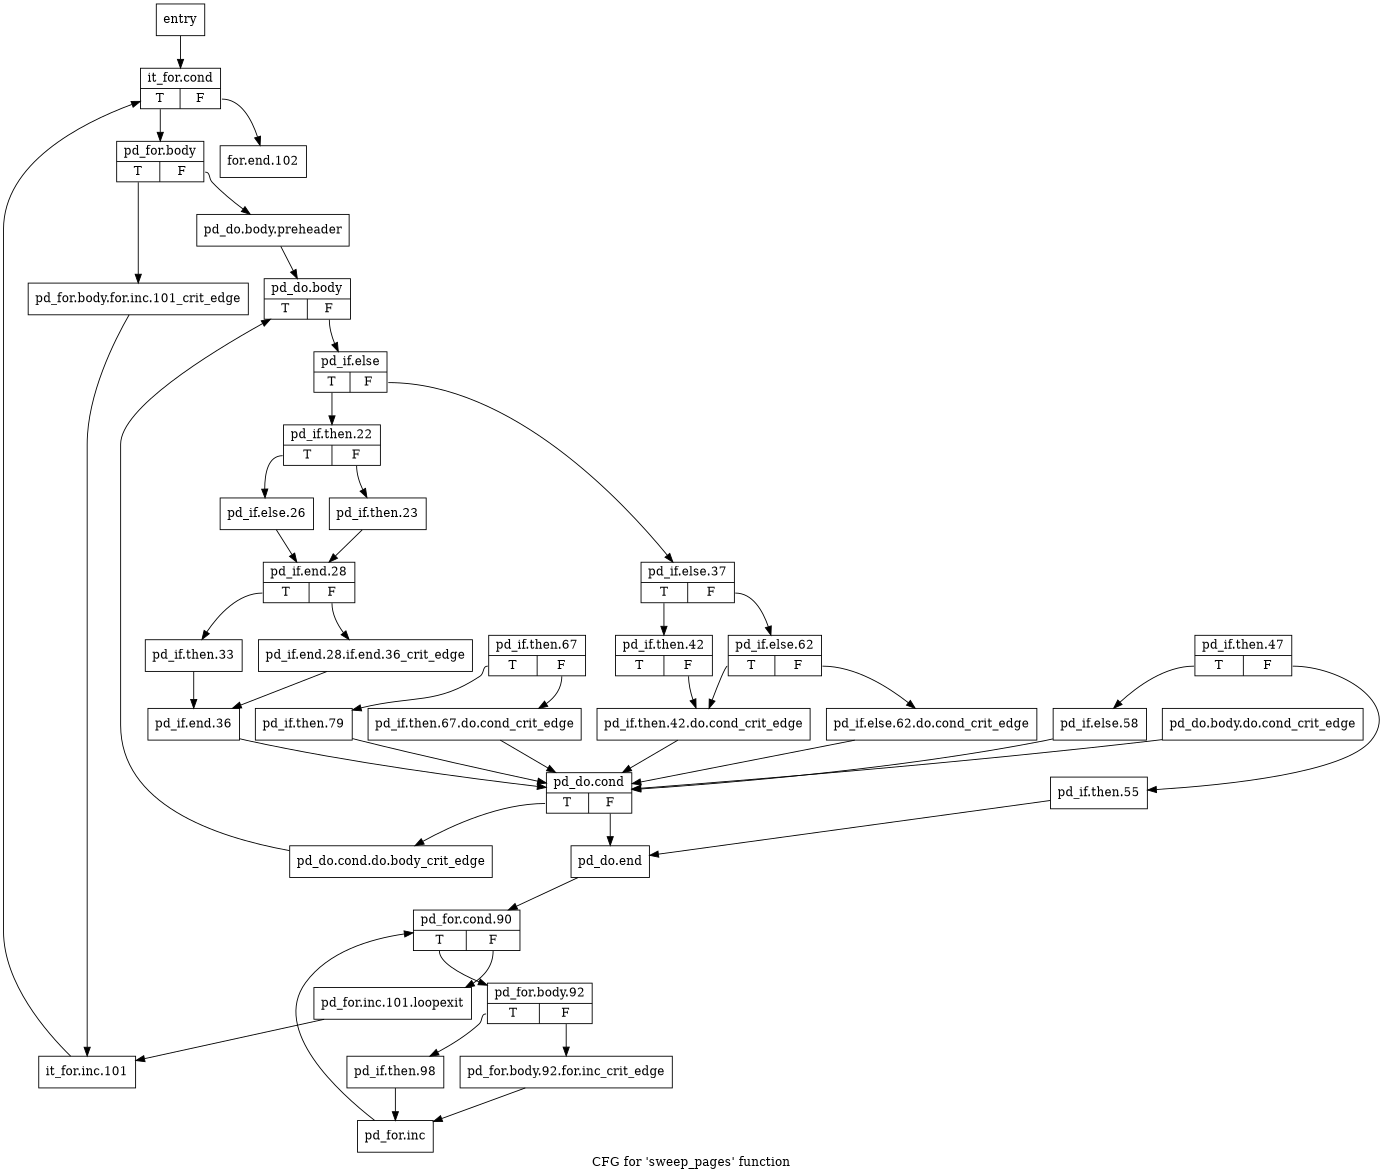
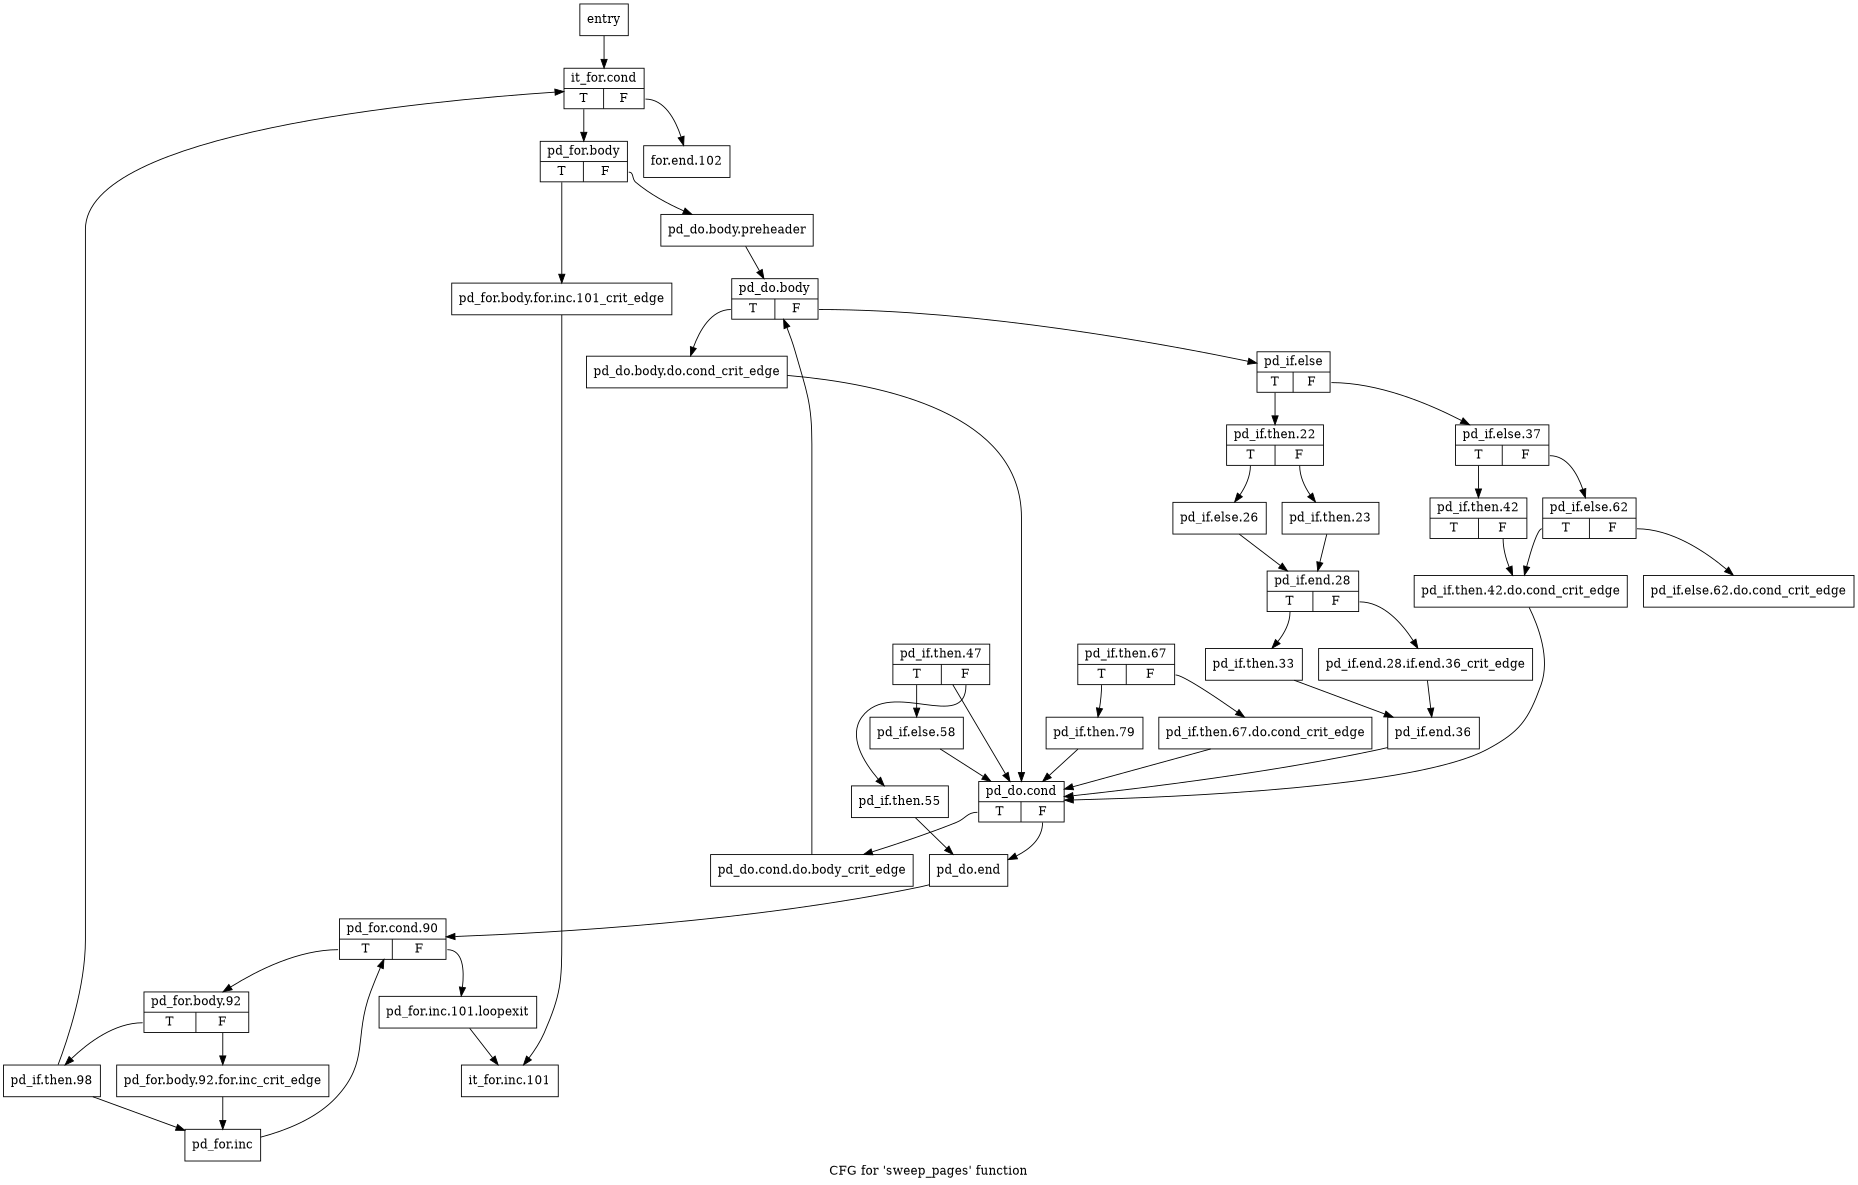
none -> (707, 323)
(4, 558) -> (85, 395)
(748, 761) -> (979, 729)
